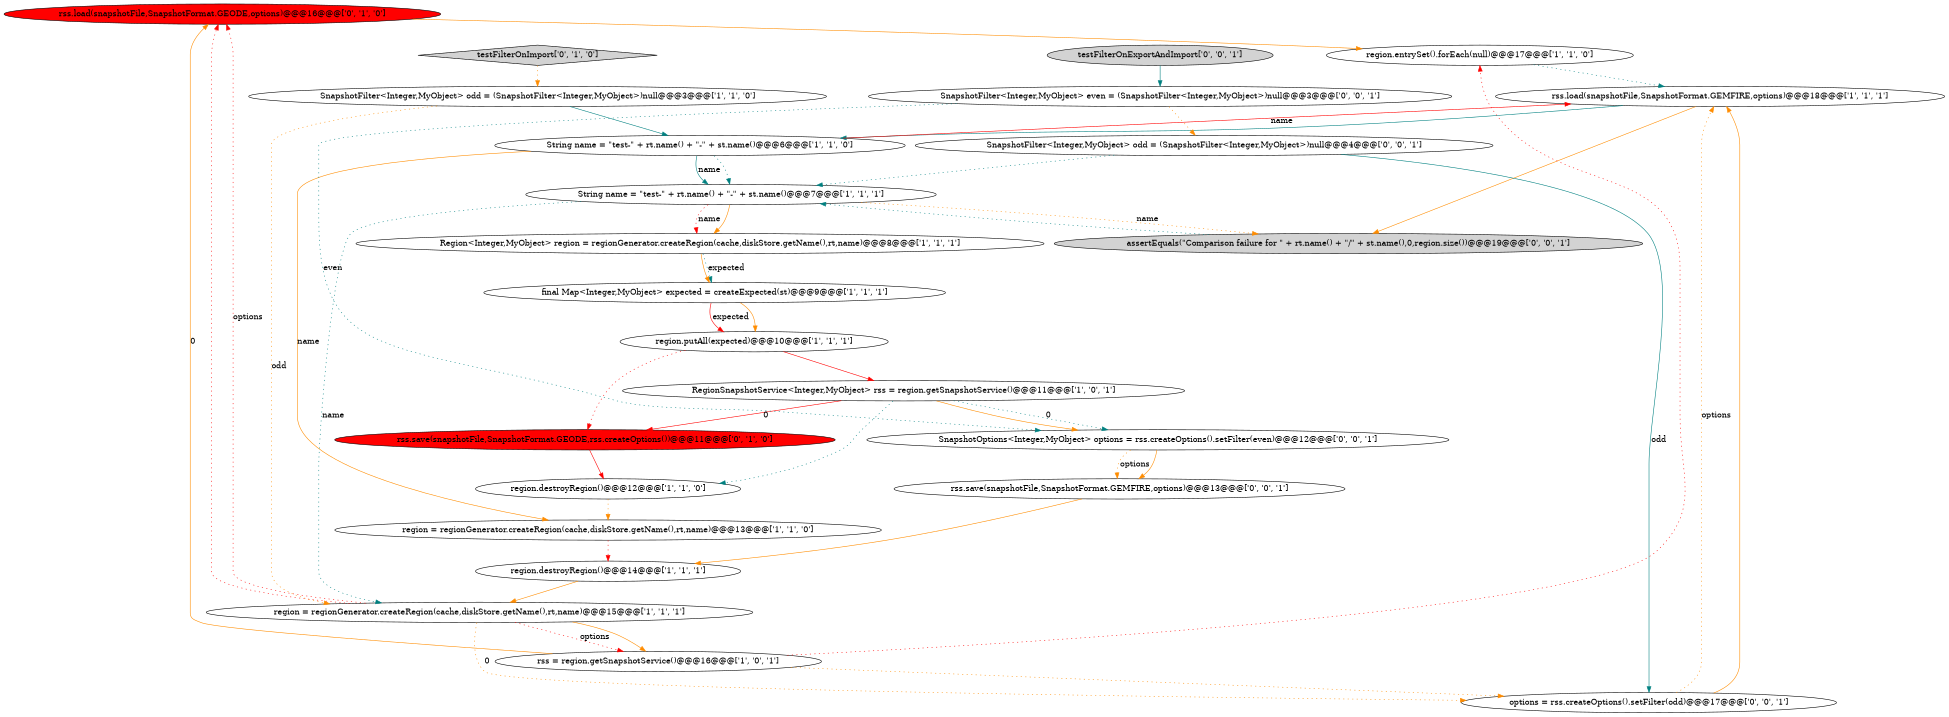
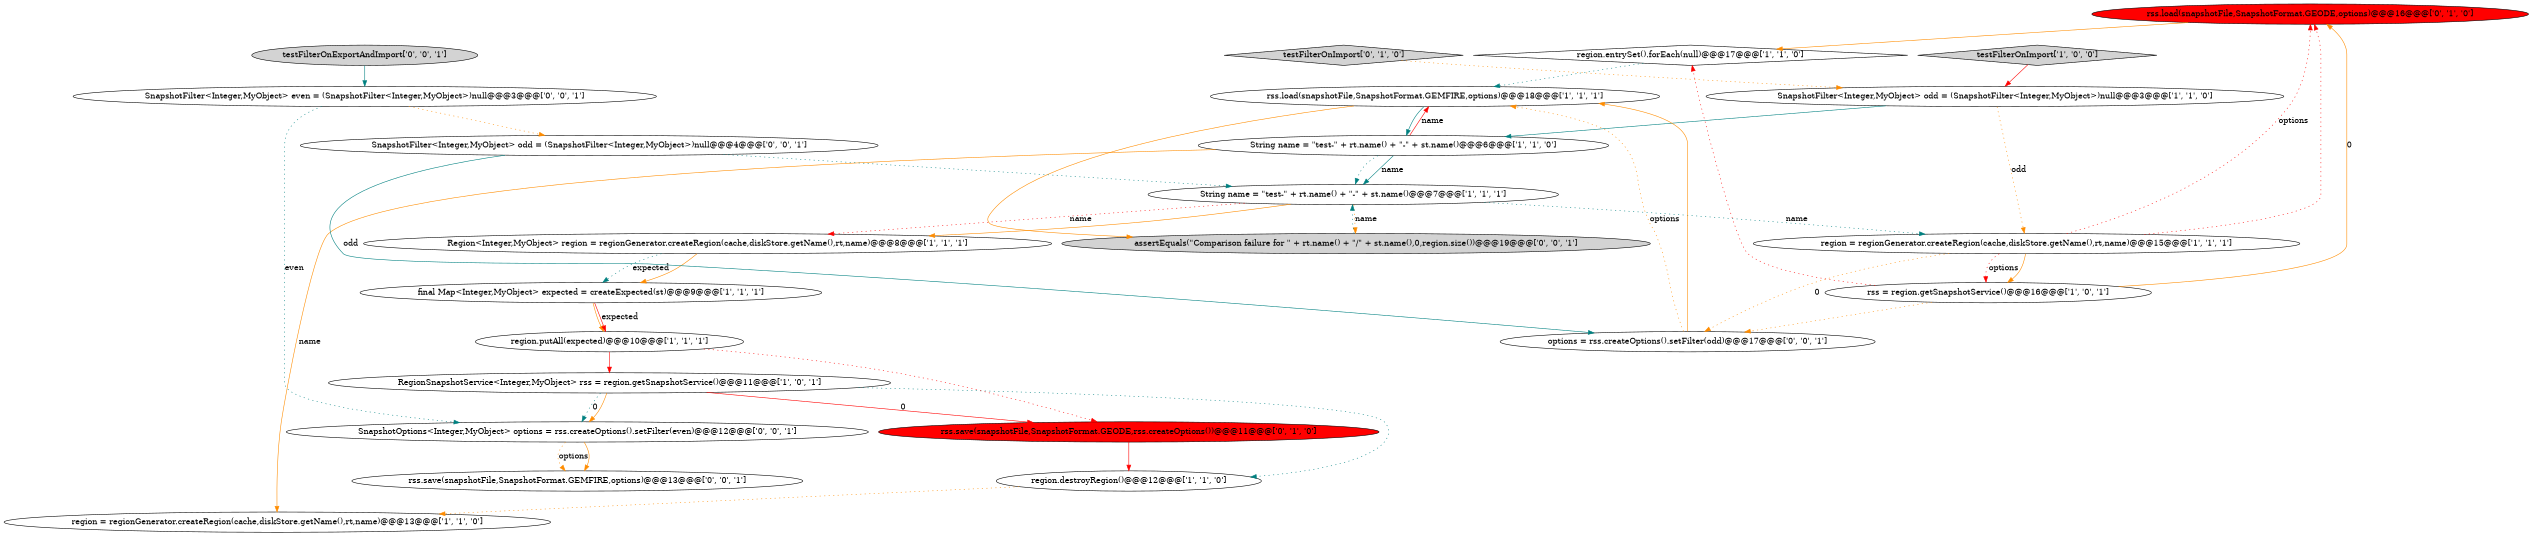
(1480, 55) -> (1690, 55)
none -> (2037, 55)
(608, 571) -> none
